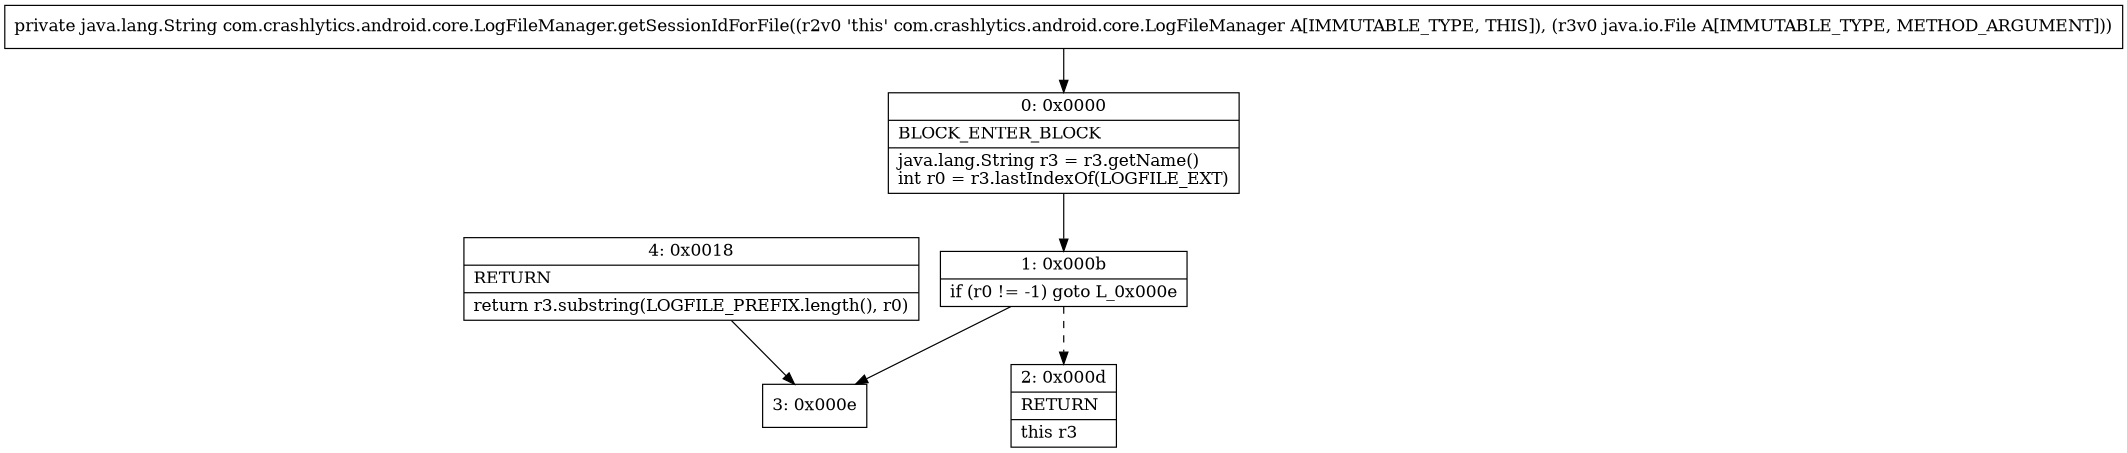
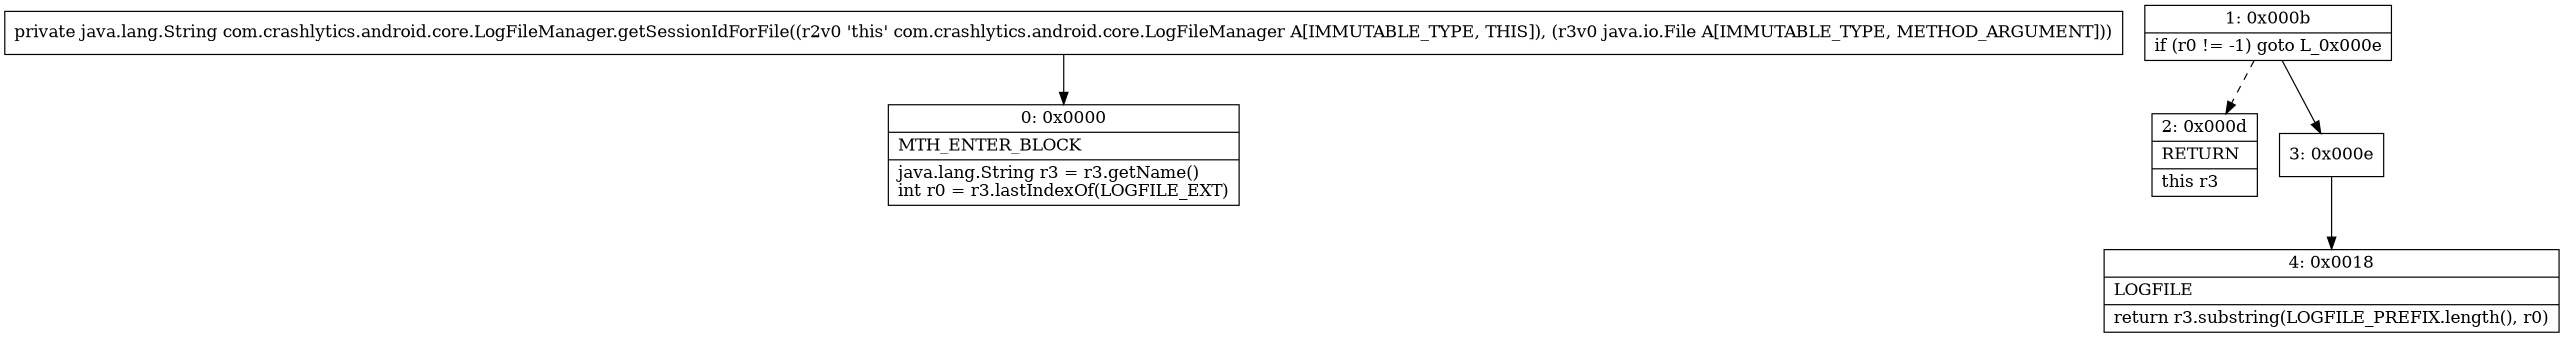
(1000, 133) -> (990, 145)
(1064, 216) -> none
(512, 278) -> (2154, 290)
(759, 348) -> (2332, 207)
